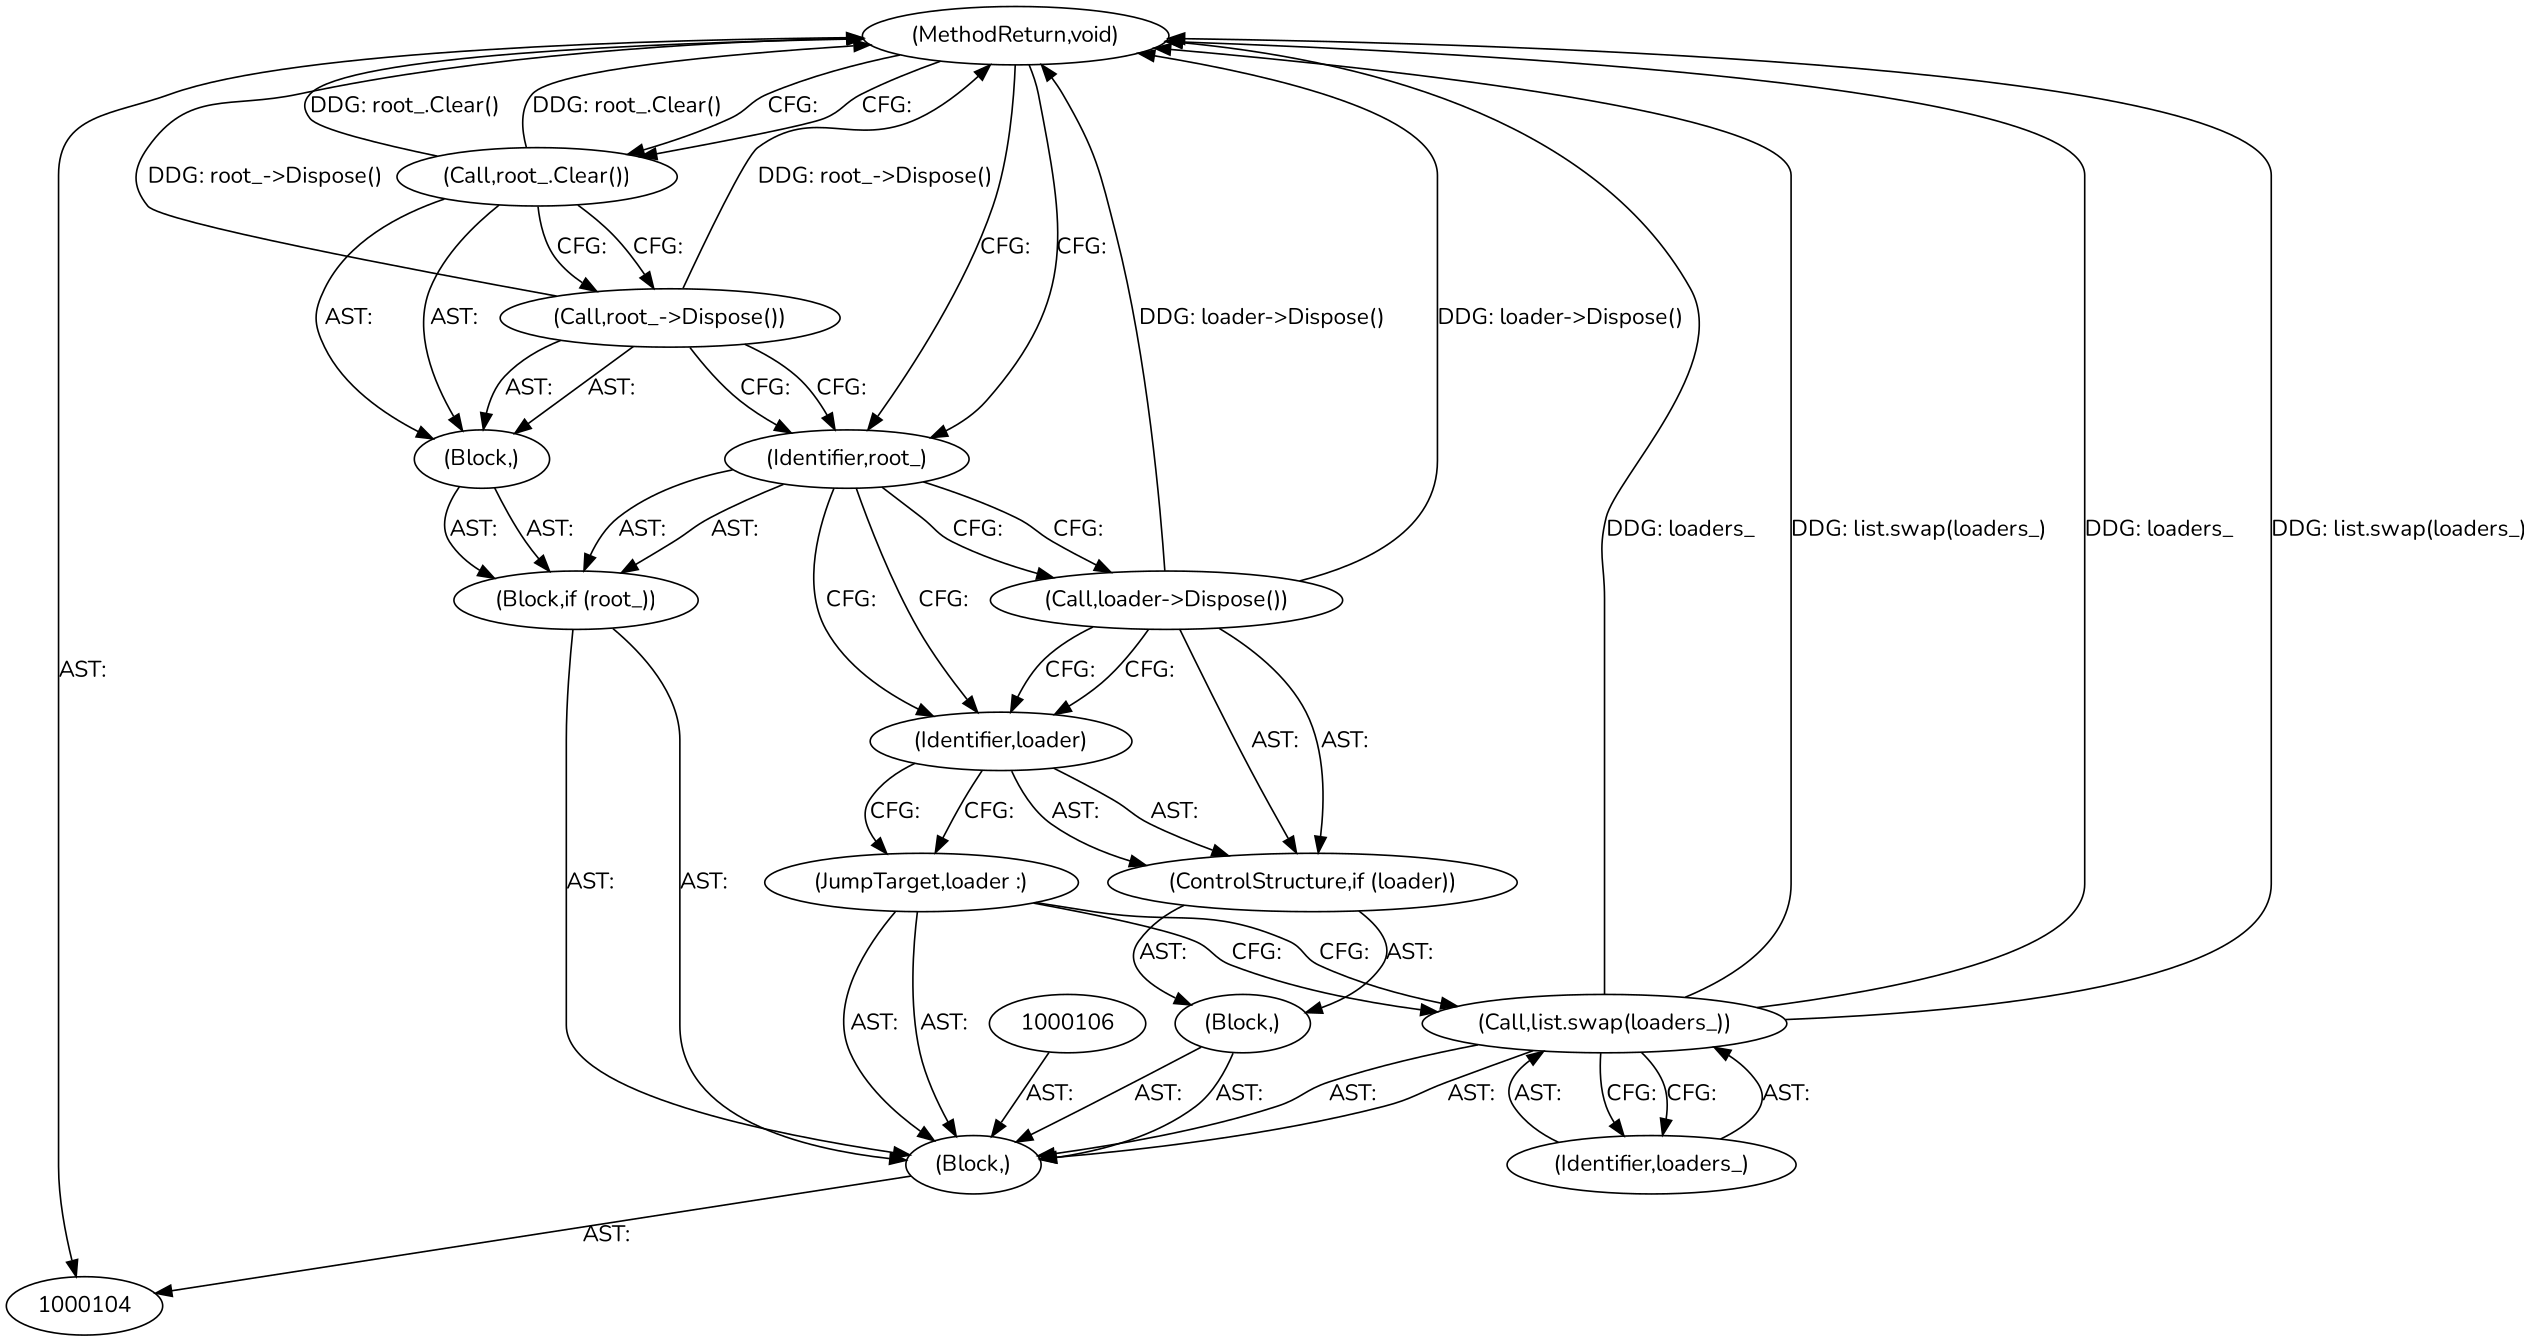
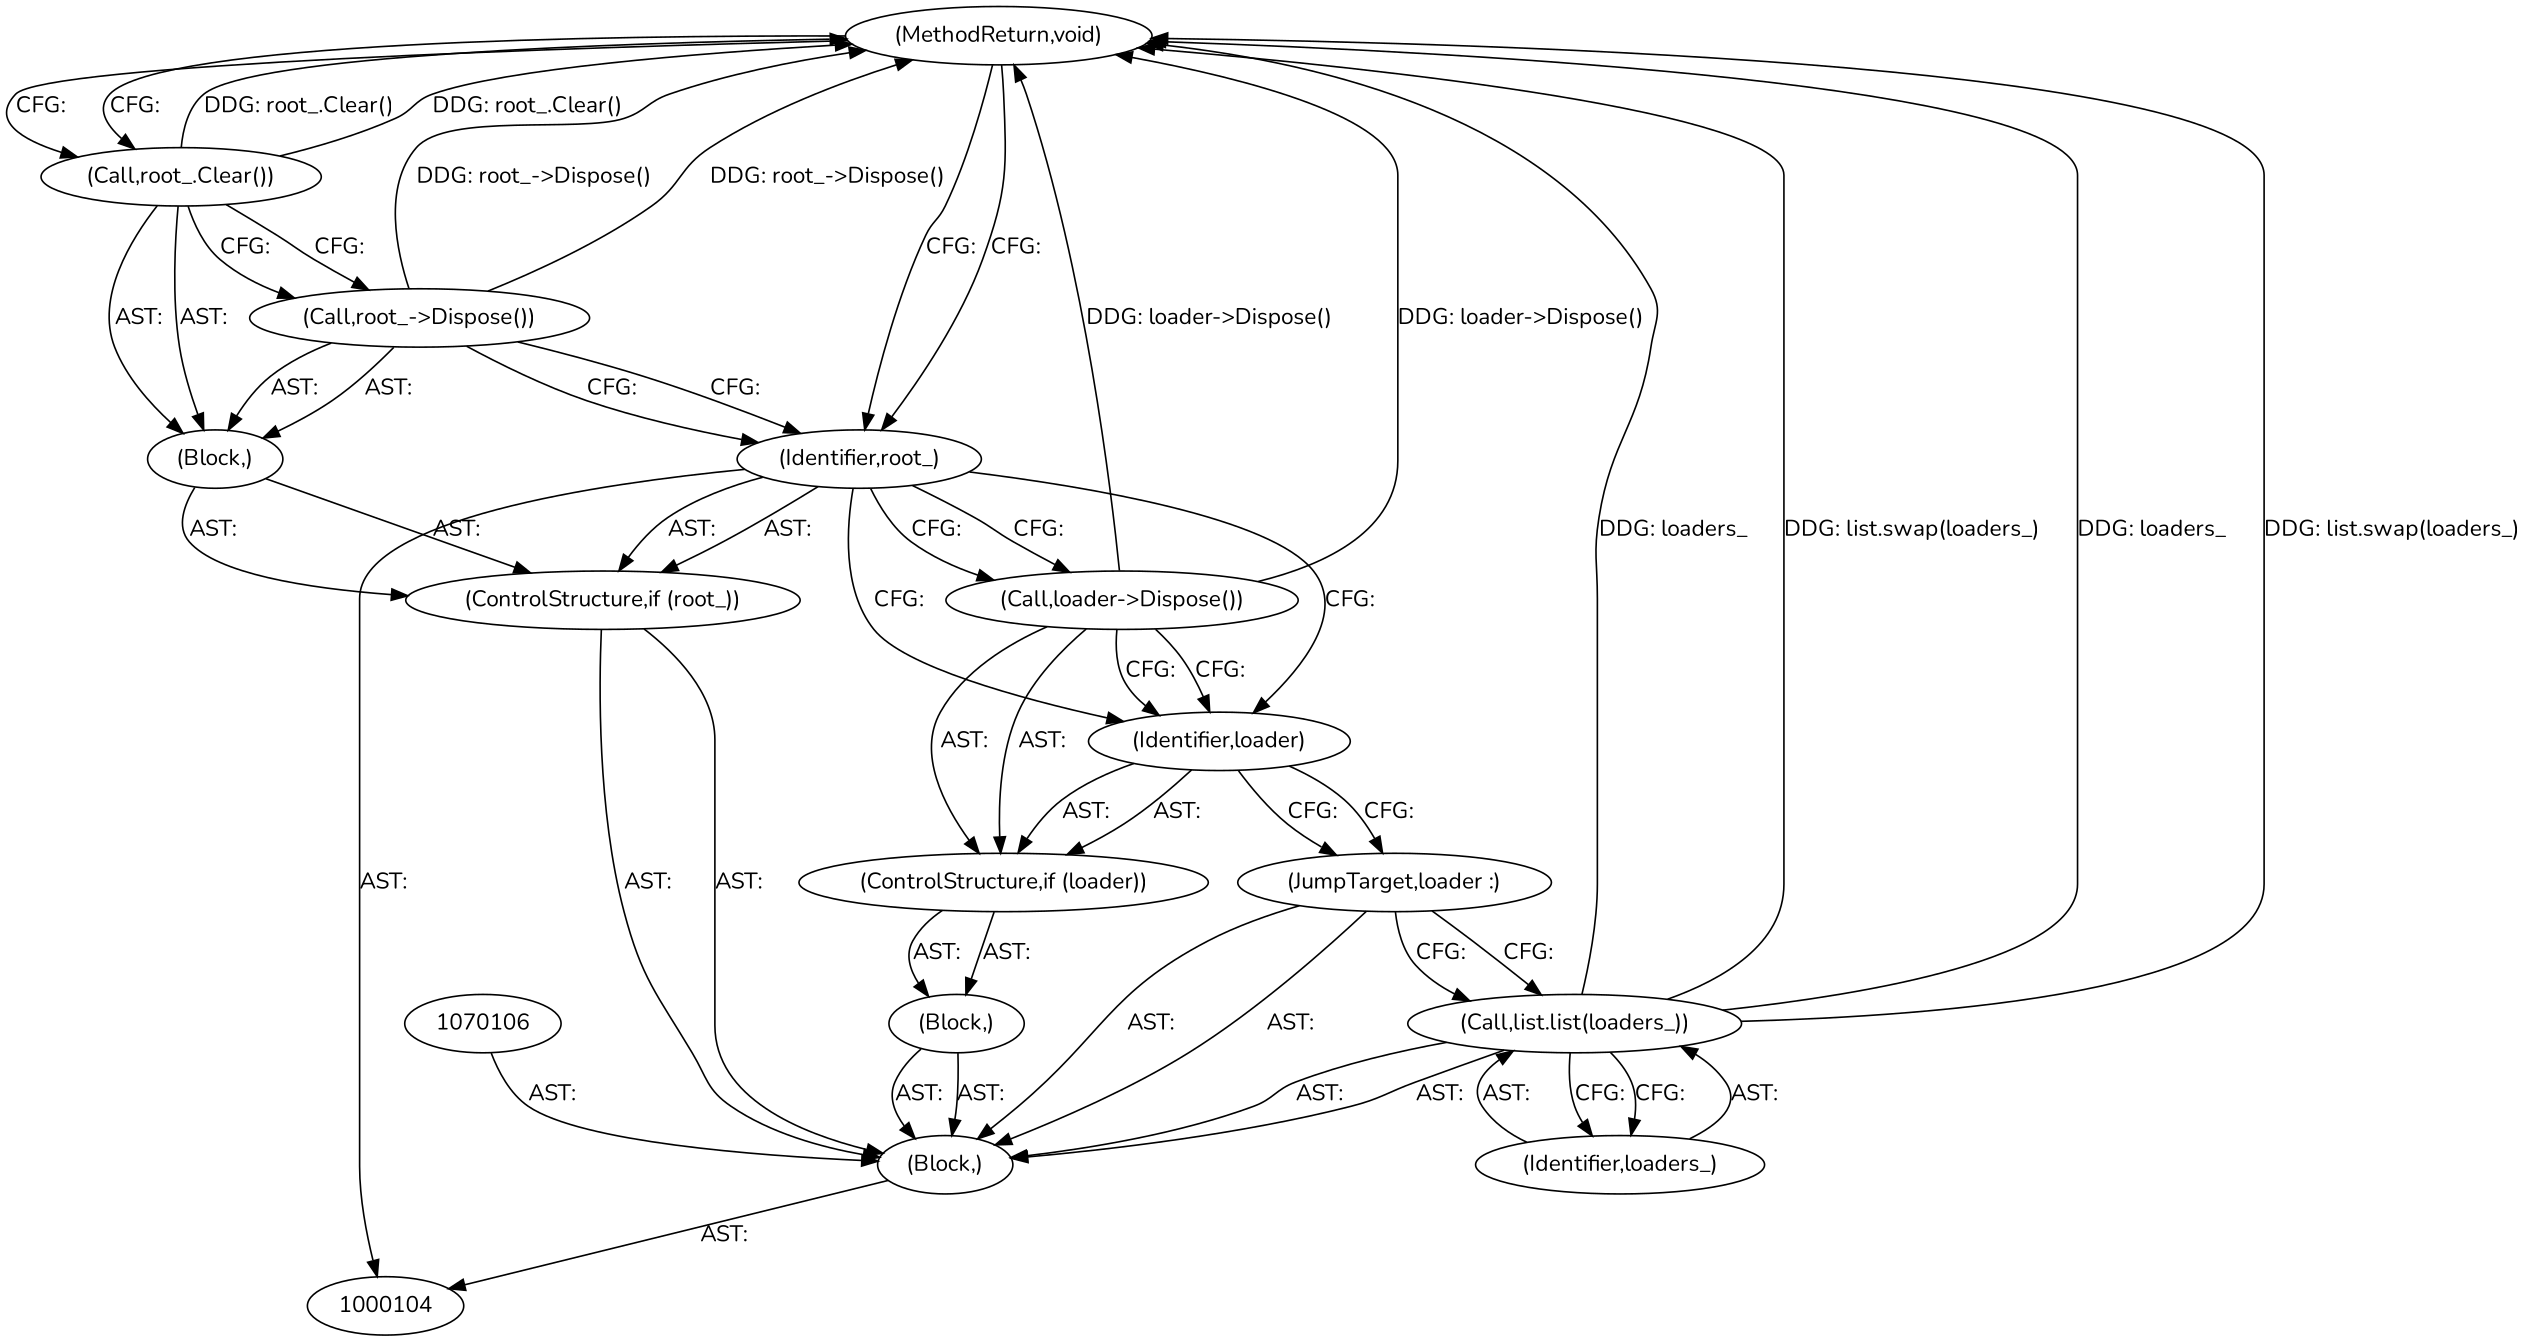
(59, 294) -> (360, 718)
(576, 600) -> (603, 600)
(1068, 1024) -> (483, 1024)
(1605, 1024) -> (1575, 1024)
